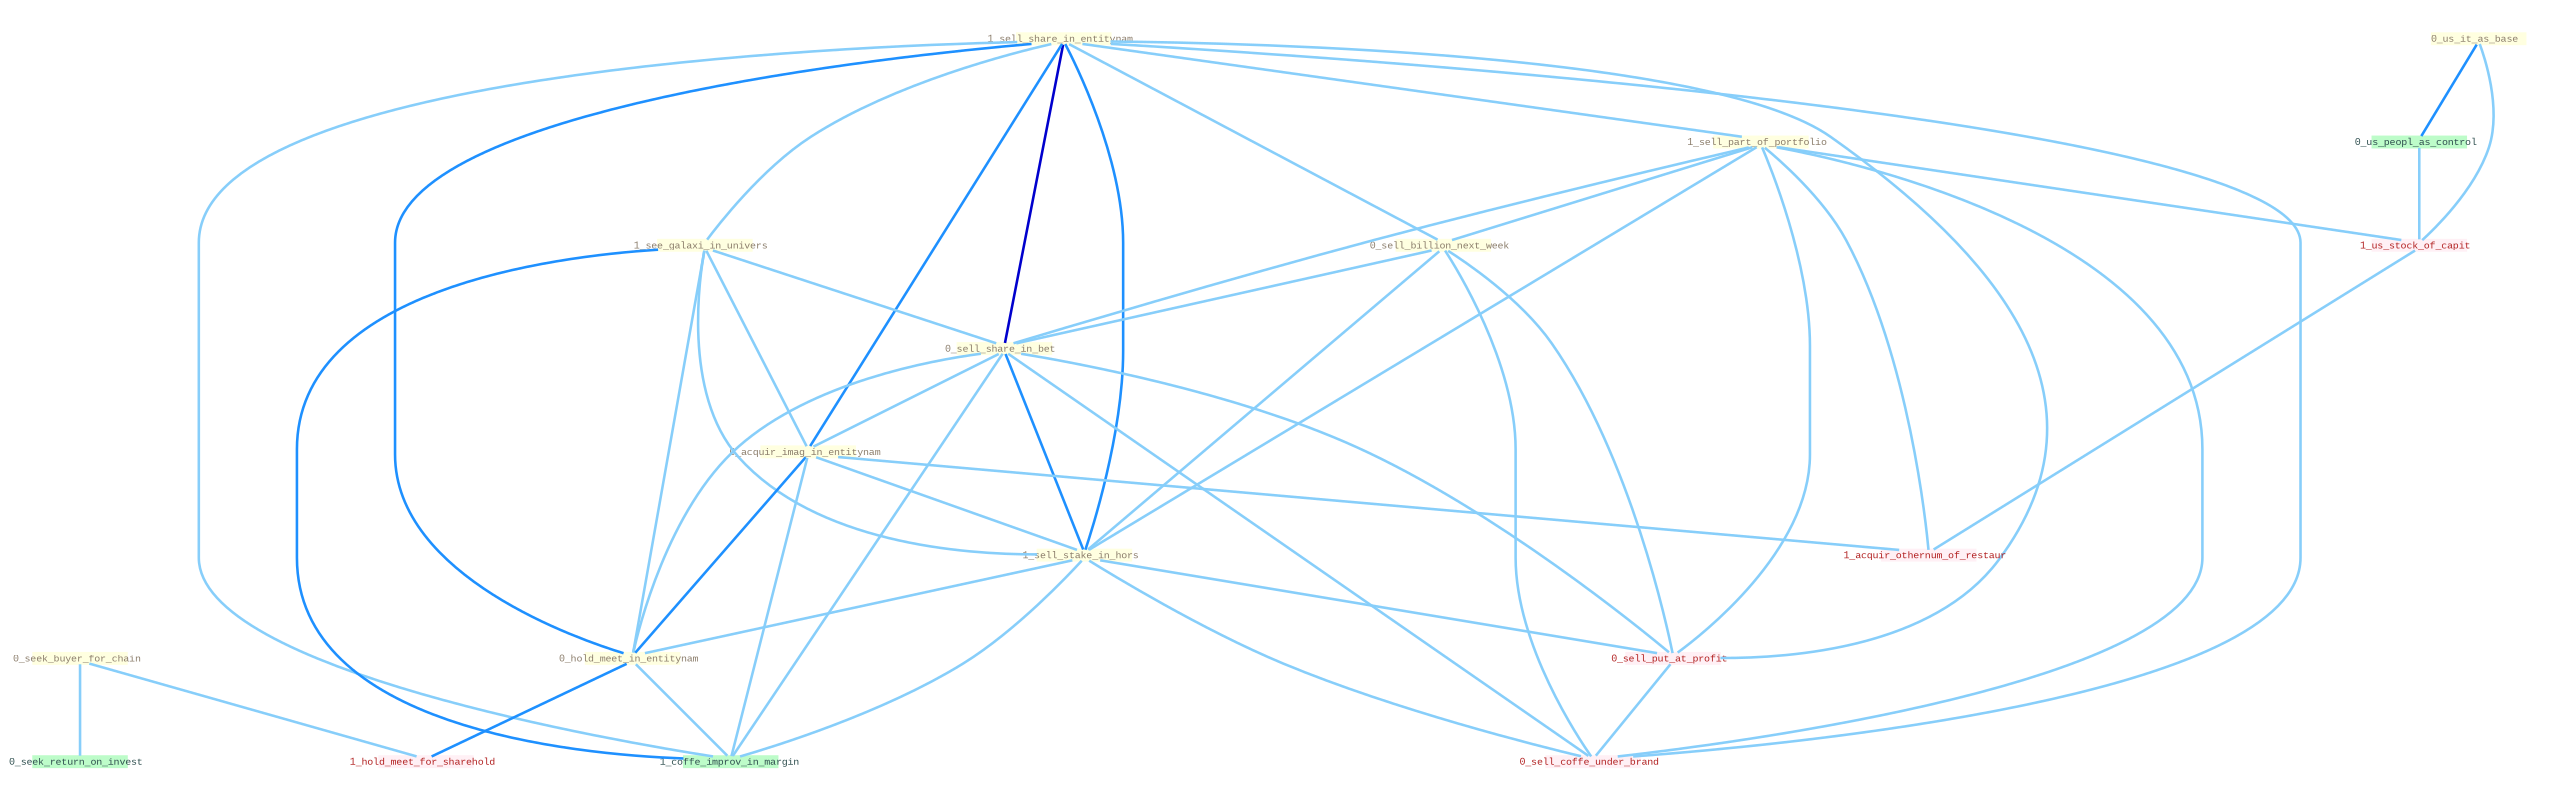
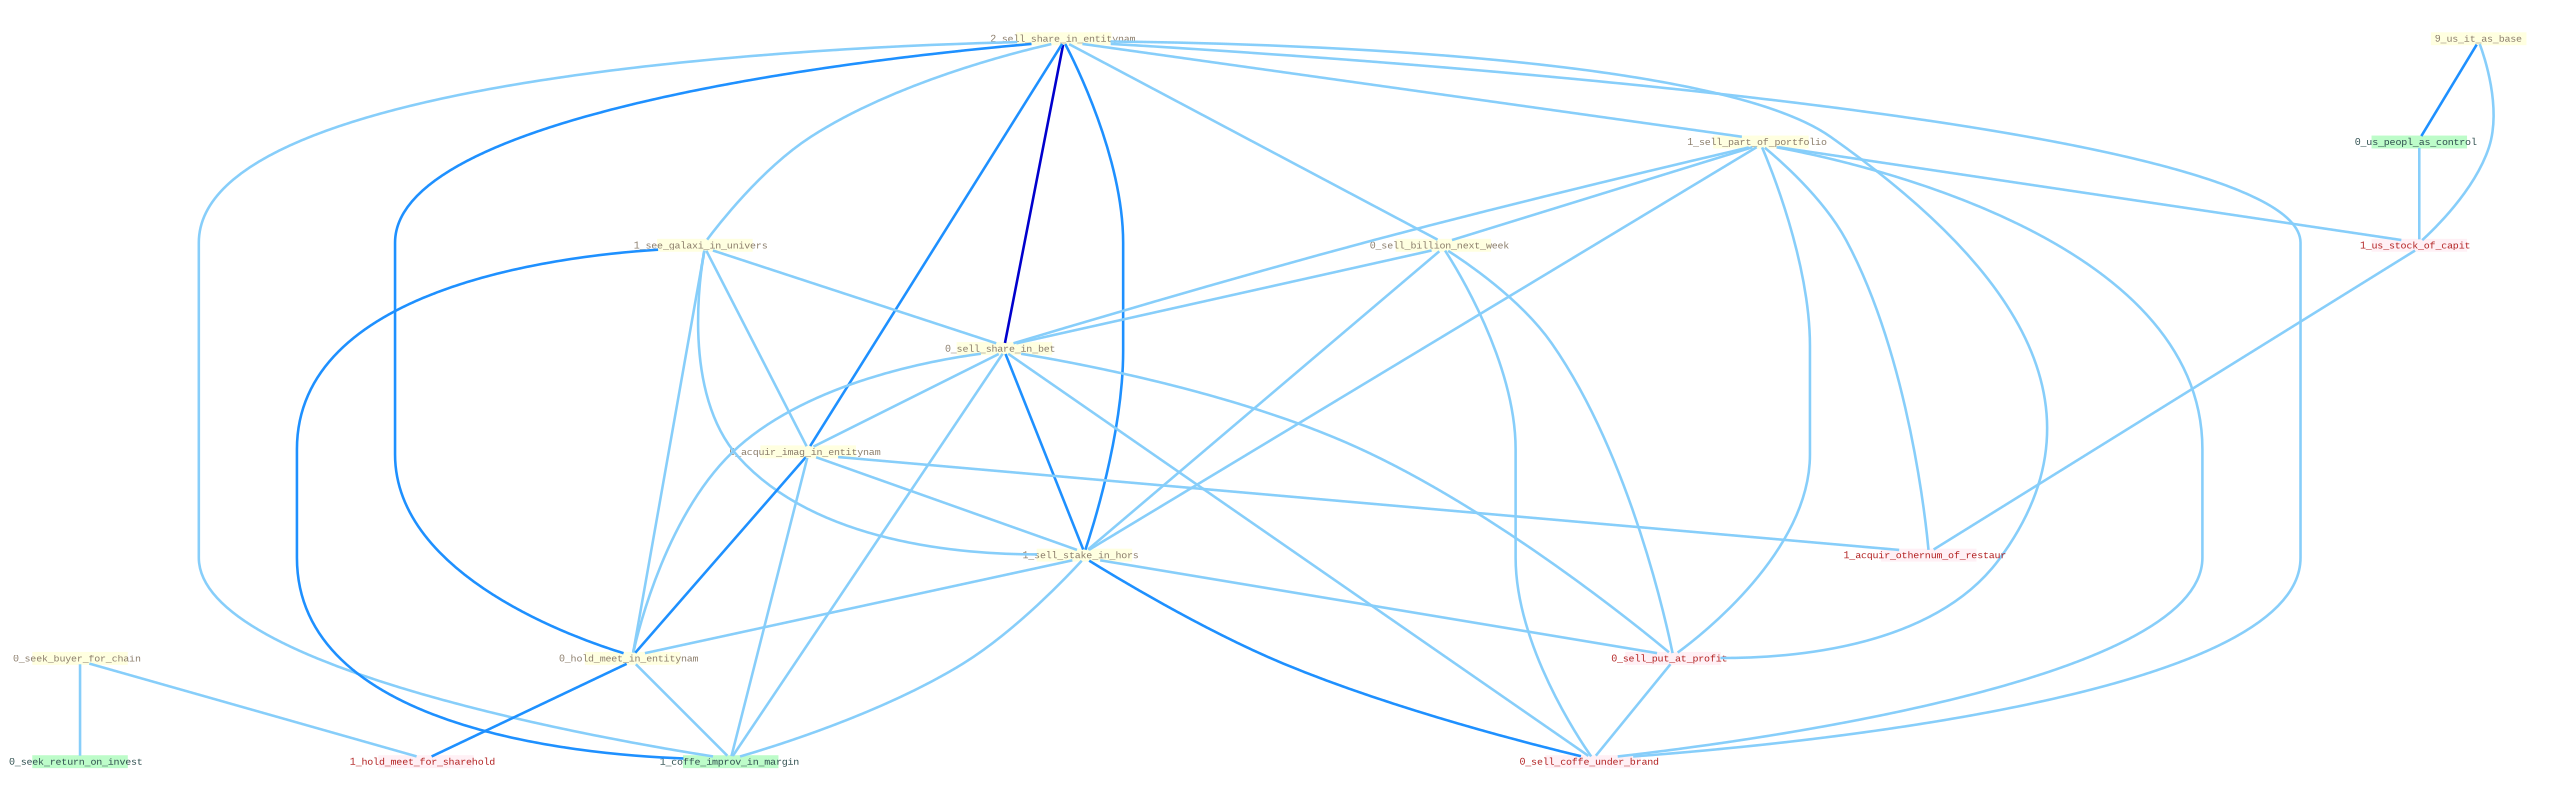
(1064, 39) -> (1064, 39)
(2479, 39) -> (2479, 39)
(1326, 680) -> (1326, 680)
